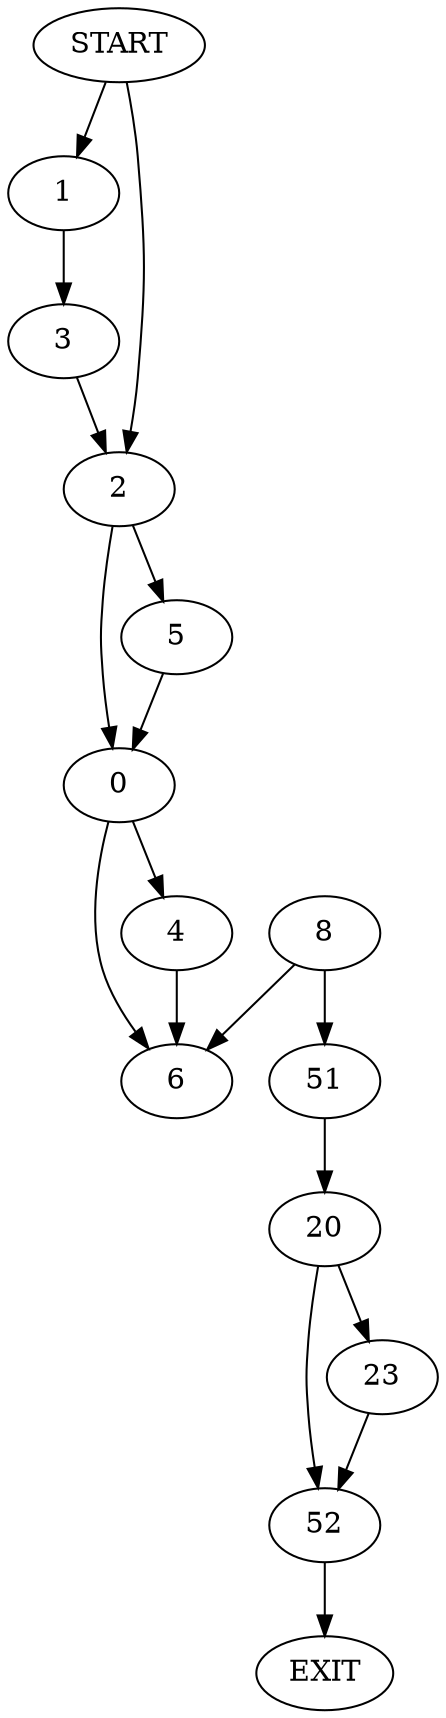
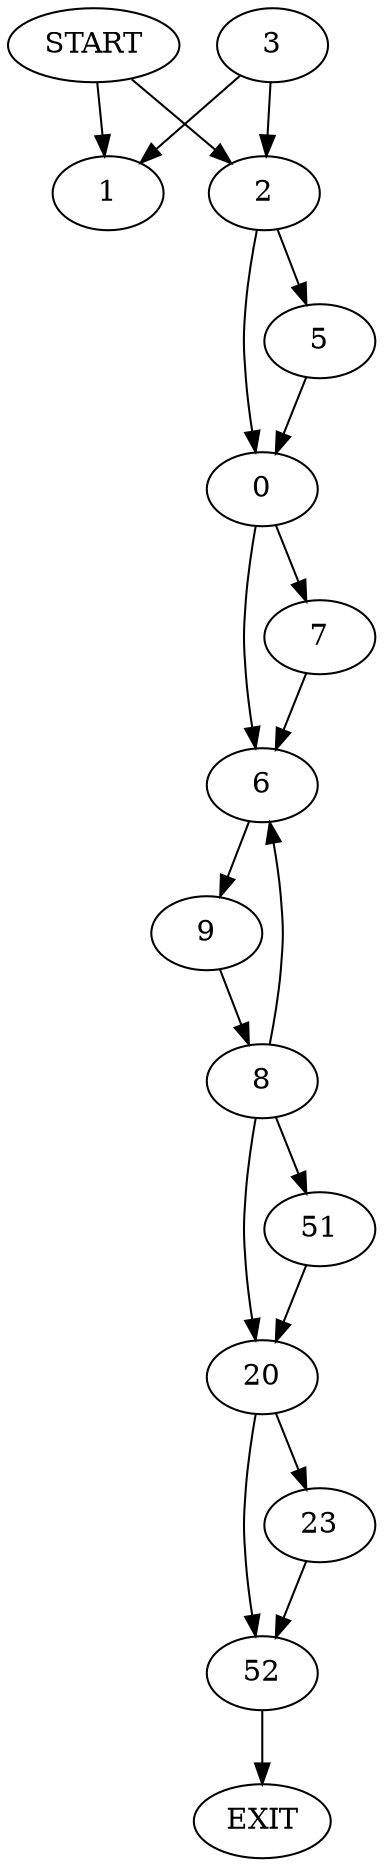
(64, 257) -> (198, 112)
(177, 933) -> (320, 637)
none -> (207, 933)
none -> (244, 1219)
